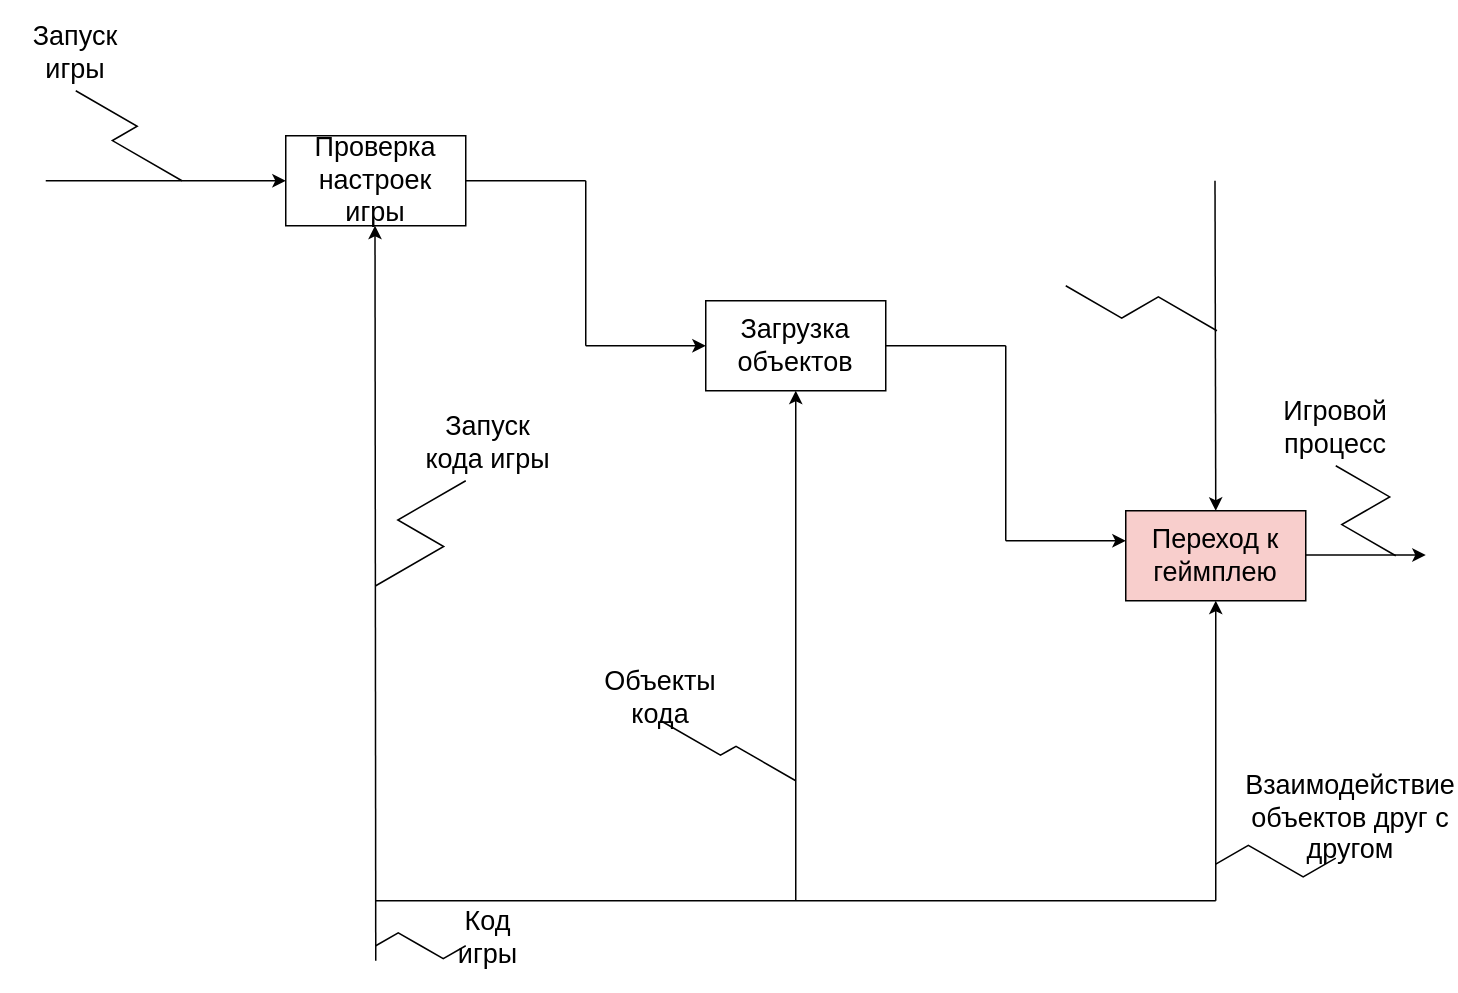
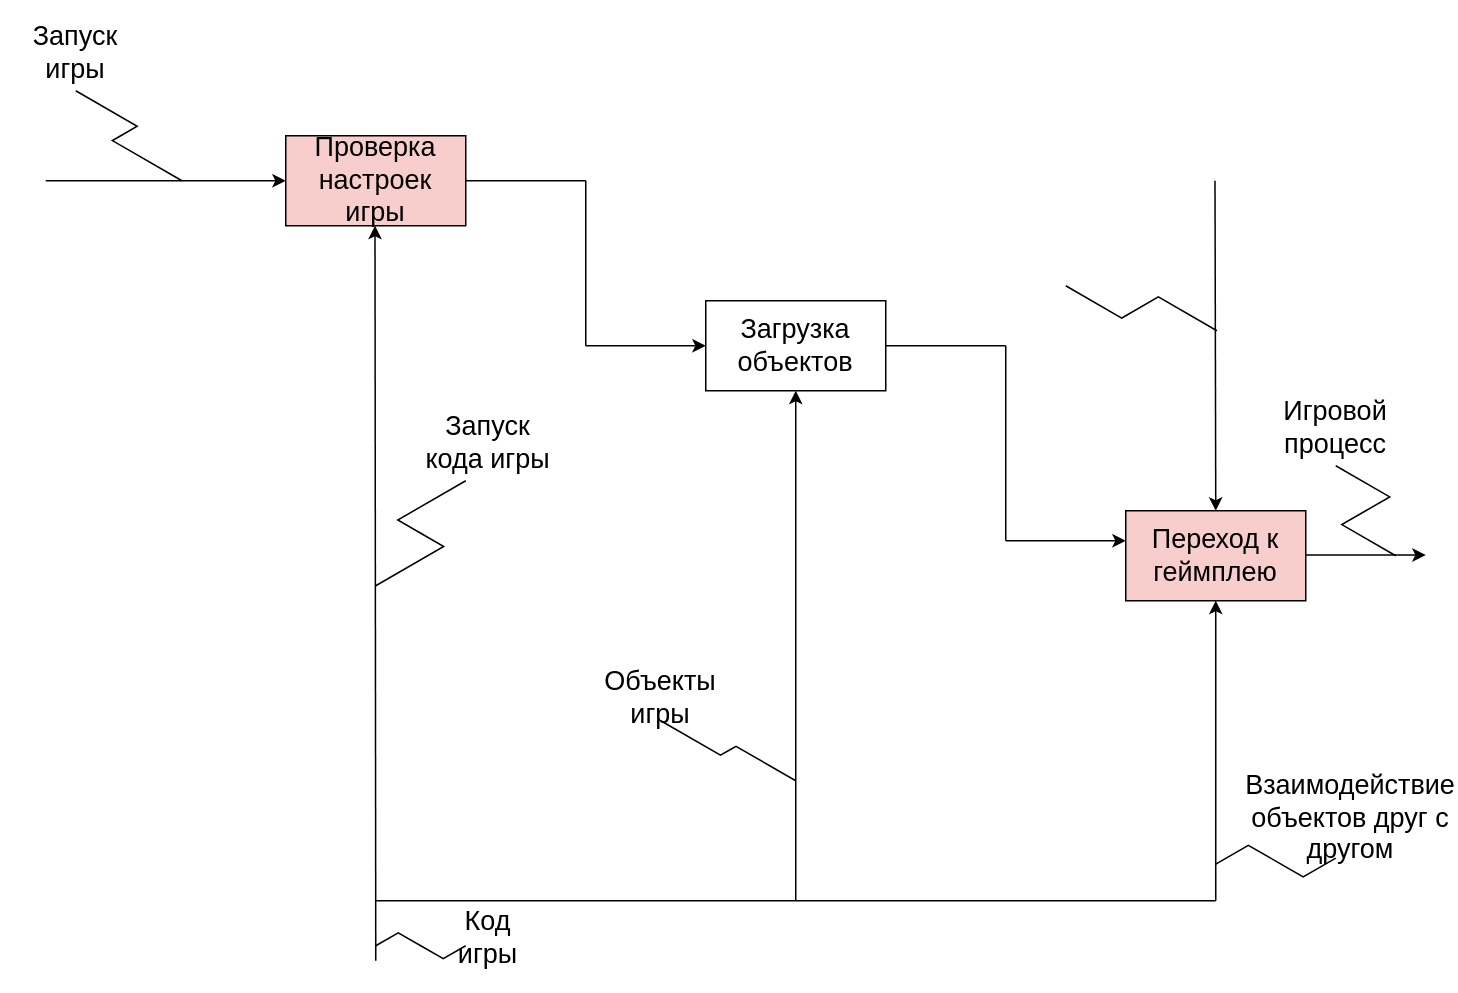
(376, 181) -> (376, 181)
(661, 698) -> (661, 698)
